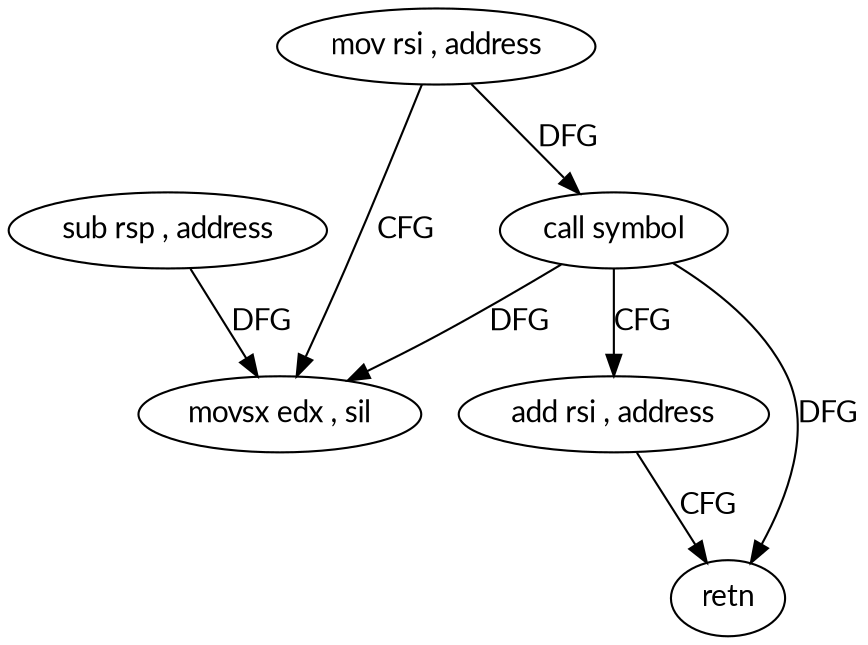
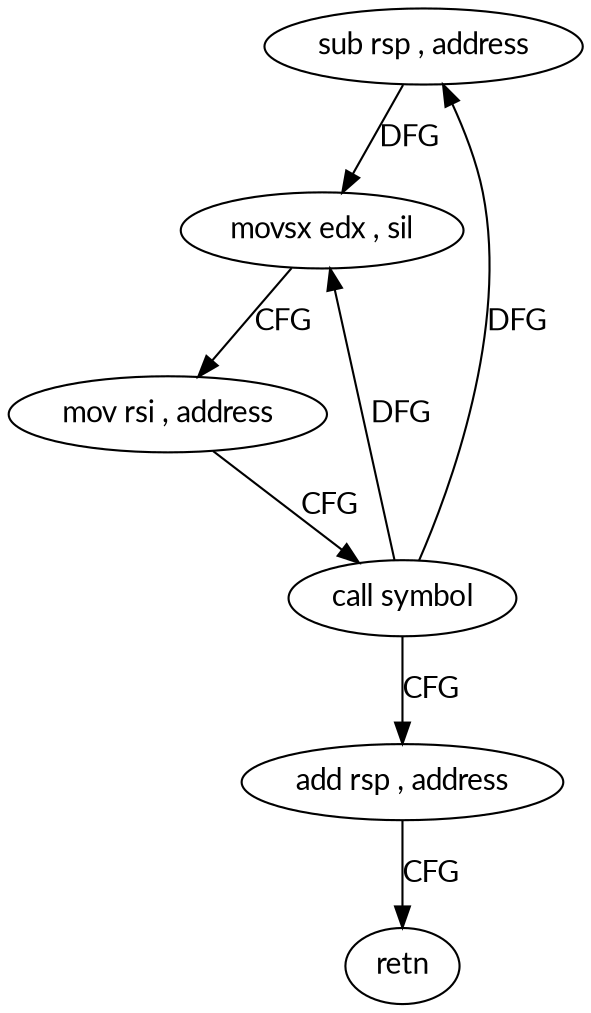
(568, 138) -> (331, 506)
(366, 221) -> (252, 314)
(789, 382) -> (484, 334)
(614, 414) -> (402, 782)
